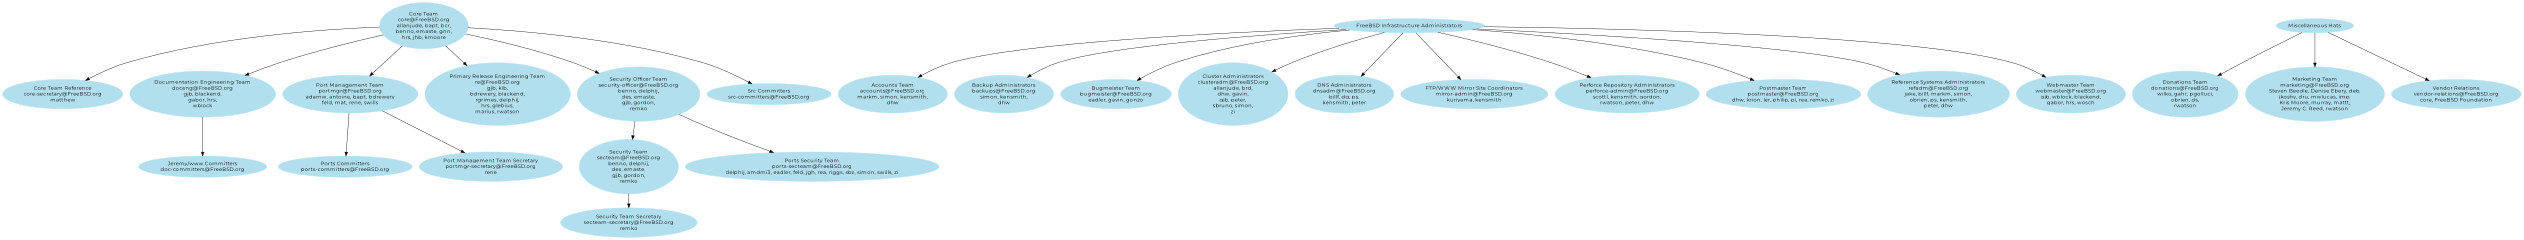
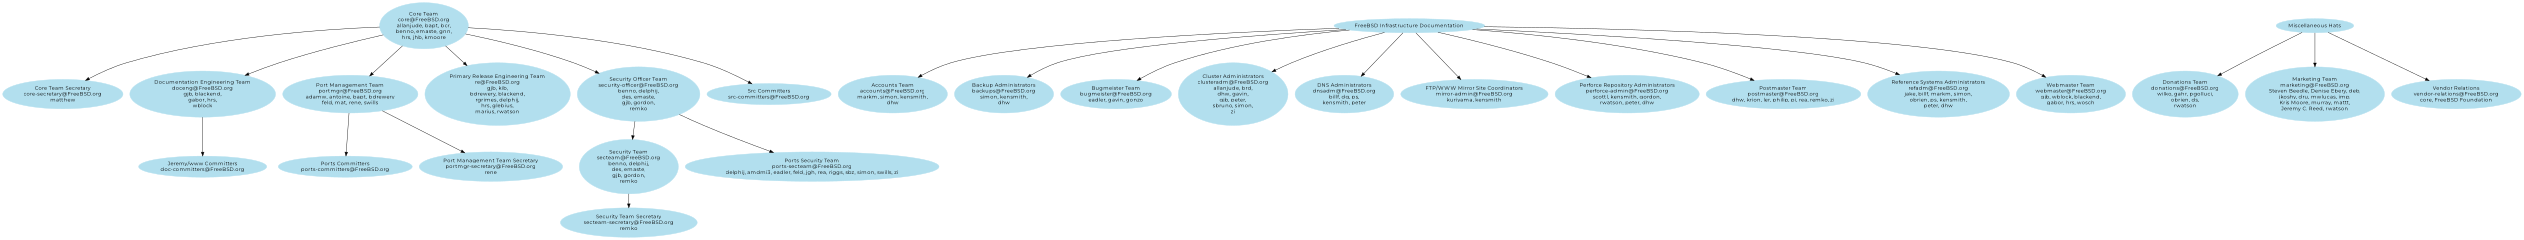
(1409, 26) -> (1409, 26)
(63, 94) -> (63, 94)
